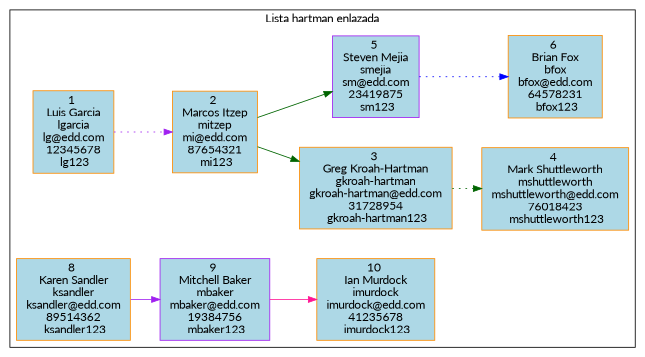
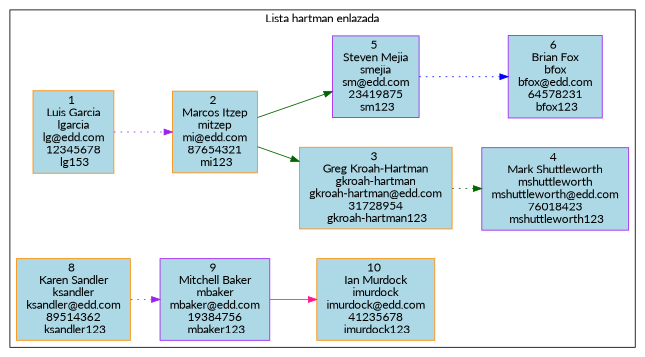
(555, 77) -> (555, 77)
(73, 163) -> (73, 163)
(555, 189) -> (555, 189)
(141, 299) -> (141, 299)
